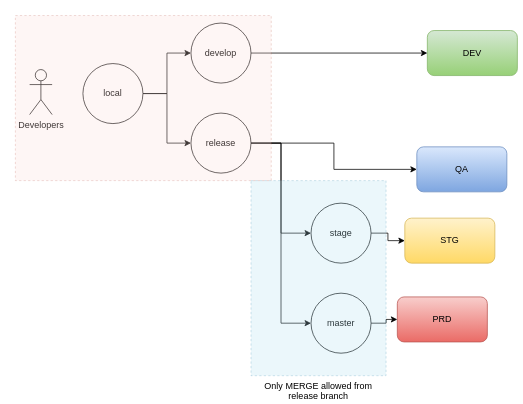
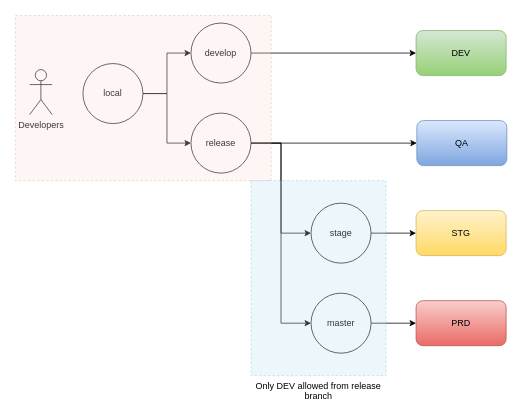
(472, 53) -> (461, 53)
(462, 169) -> (462, 143)
(450, 240) -> (461, 233)
(442, 319) -> (461, 323)
(318, 391) -> (318, 391)
